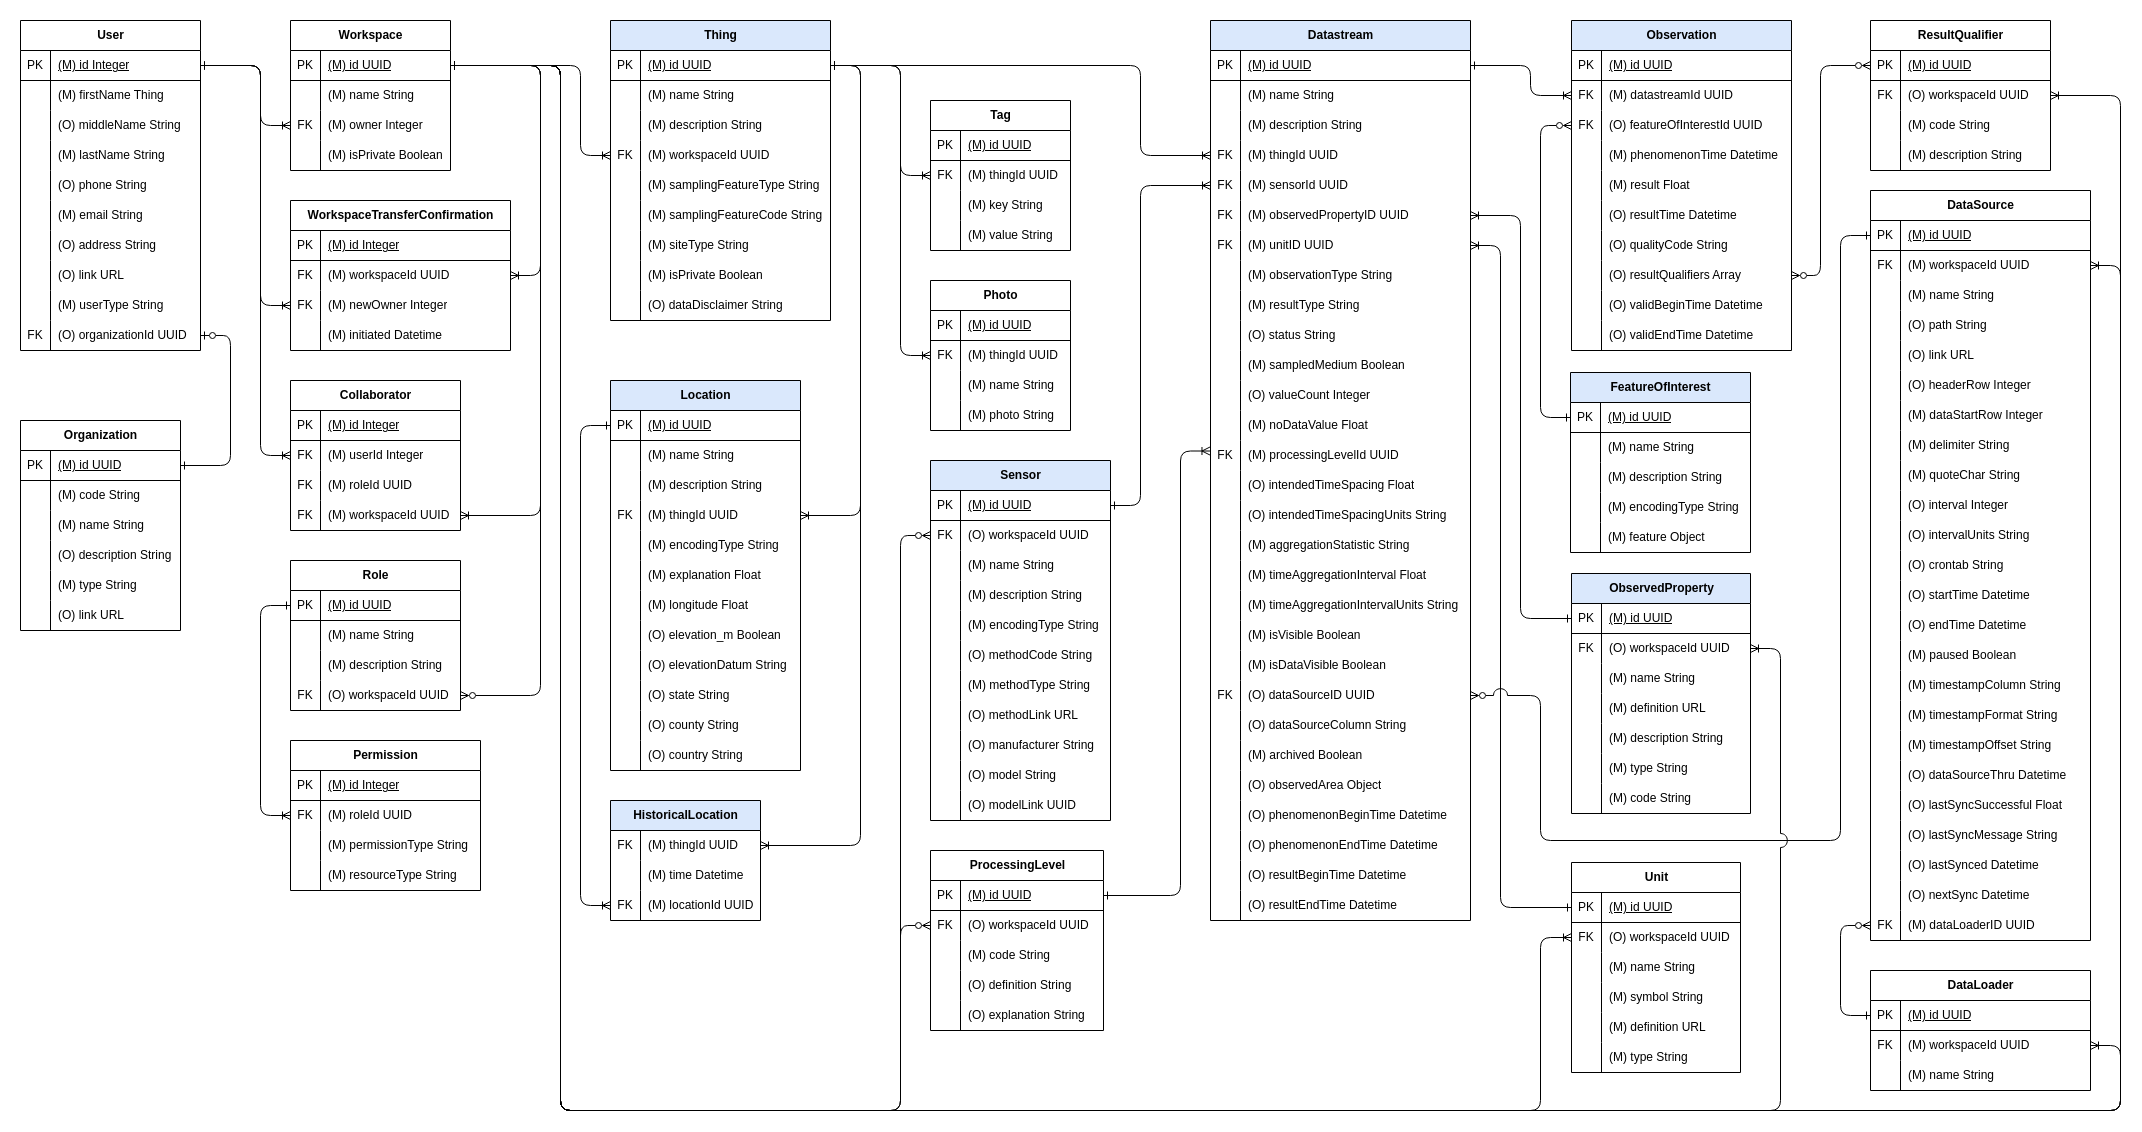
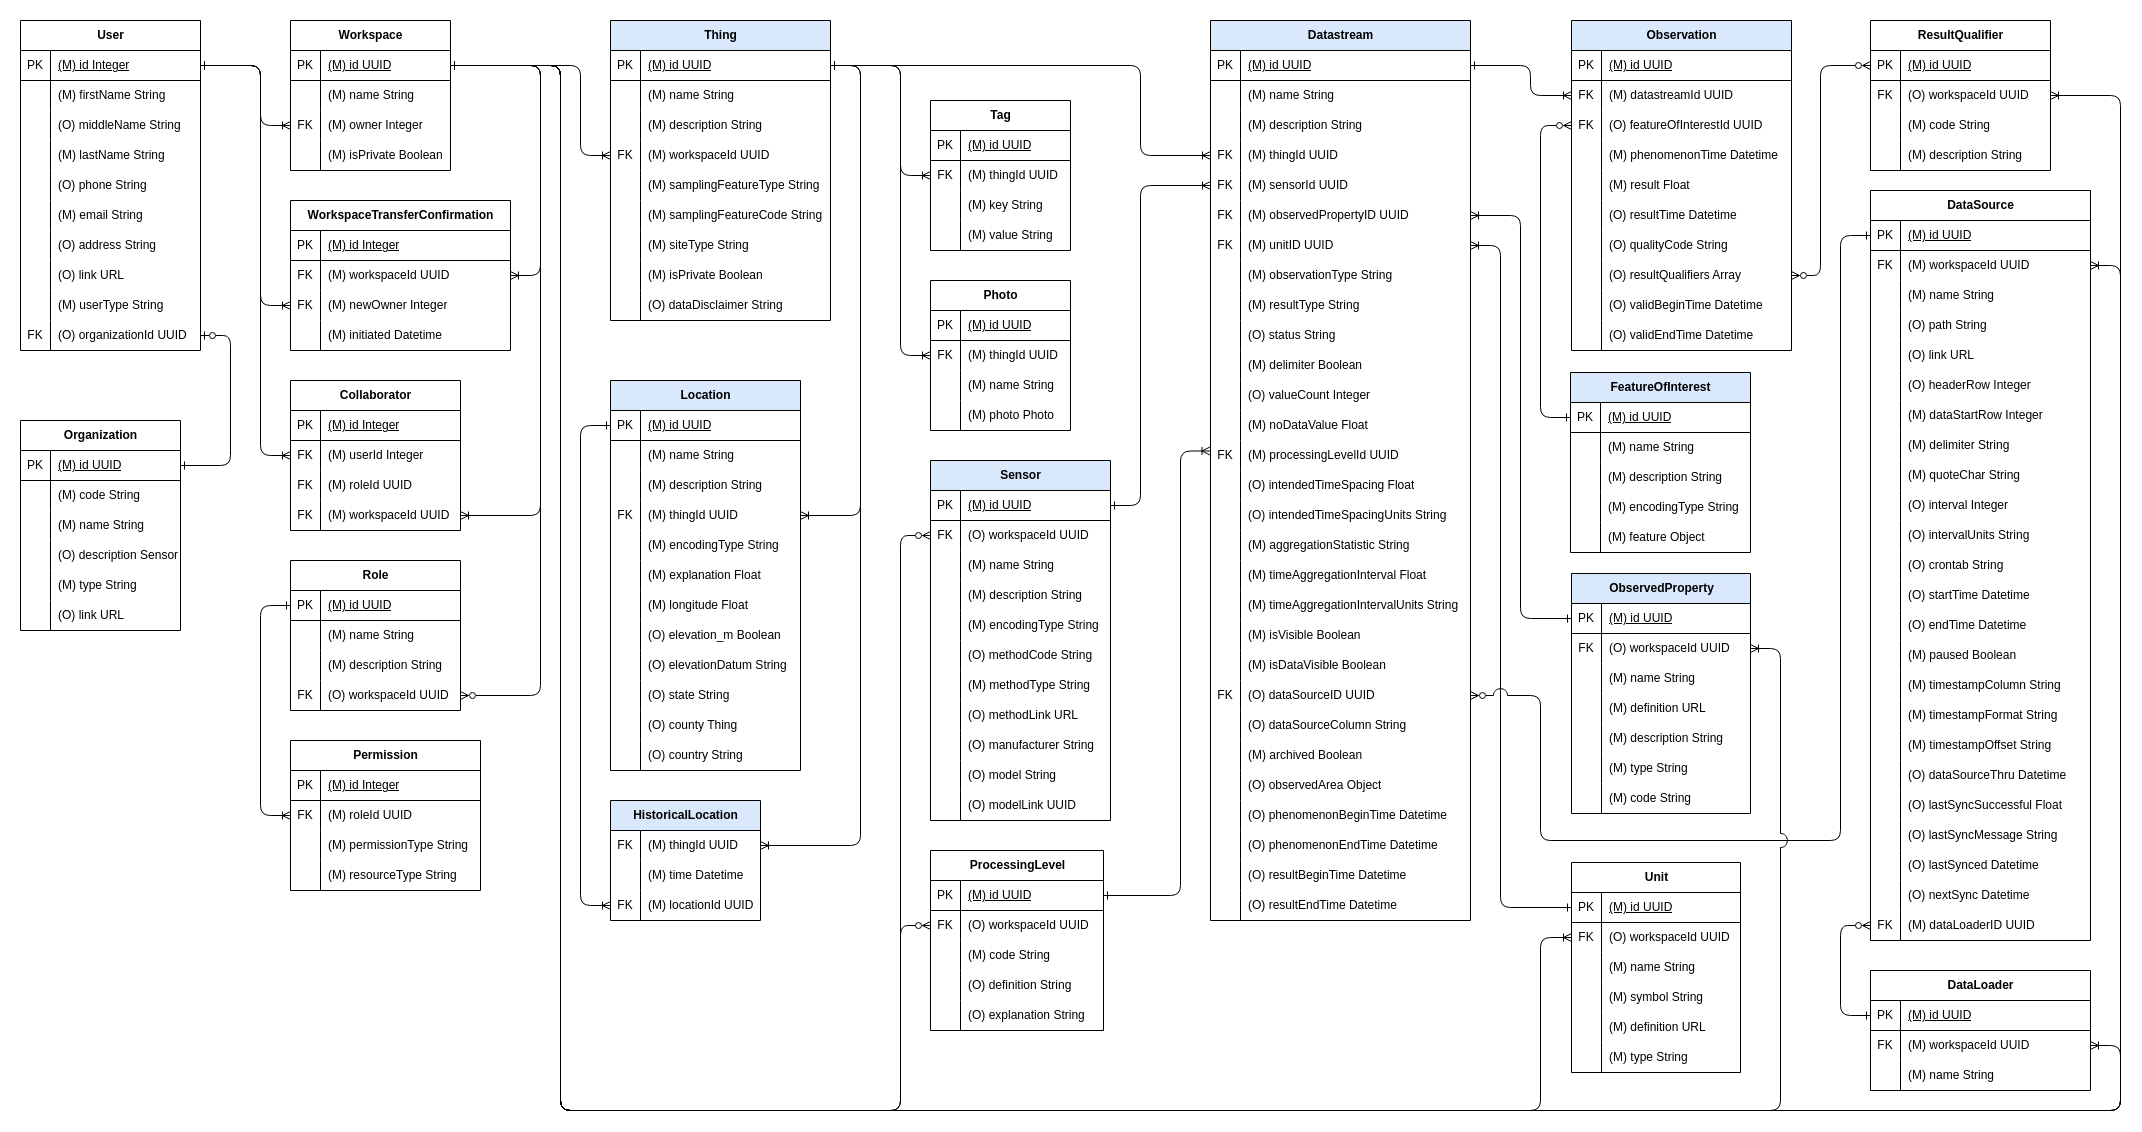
(116, 96) -> (119, 96)
(1325, 366) -> (1310, 366)
(1018, 416) -> (1016, 416)
(120, 556) -> (120, 556)
(701, 726) -> (698, 726)
